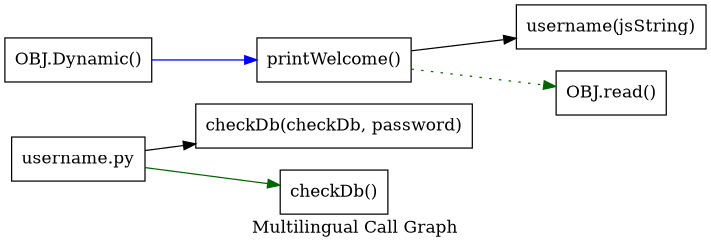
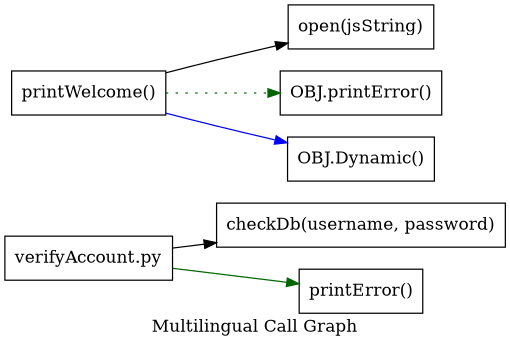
(611, 27) -> (361, 27)
(198, 60) -> (220, 127)
(611, 93) -> (361, 93)
(334, 126) -> (361, 225)
(78, 159) -> (89, 258)
(334, 192) -> (361, 291)
